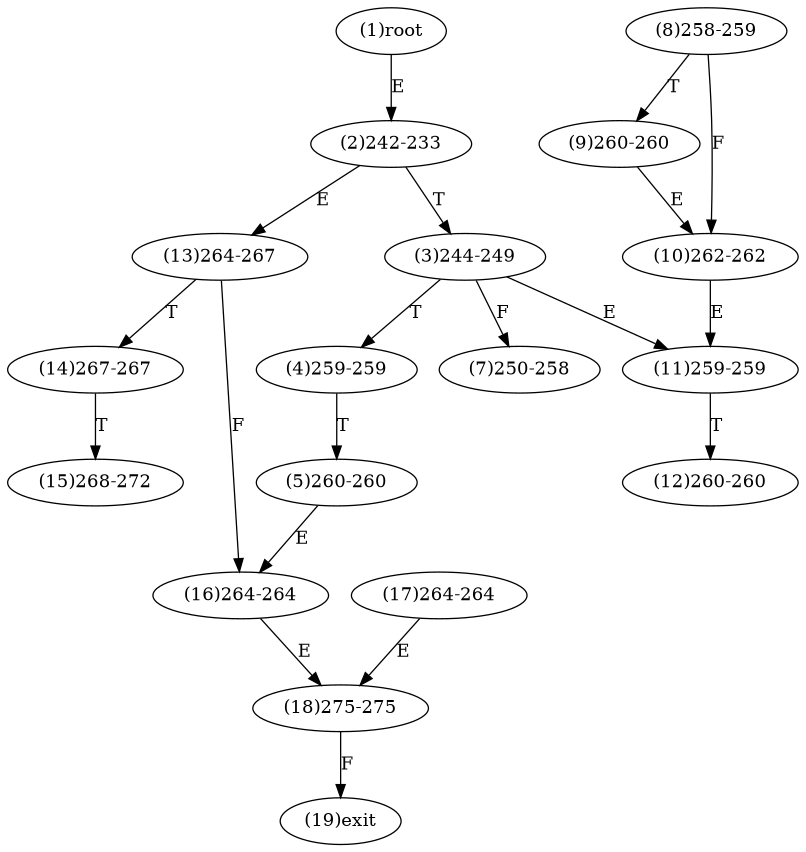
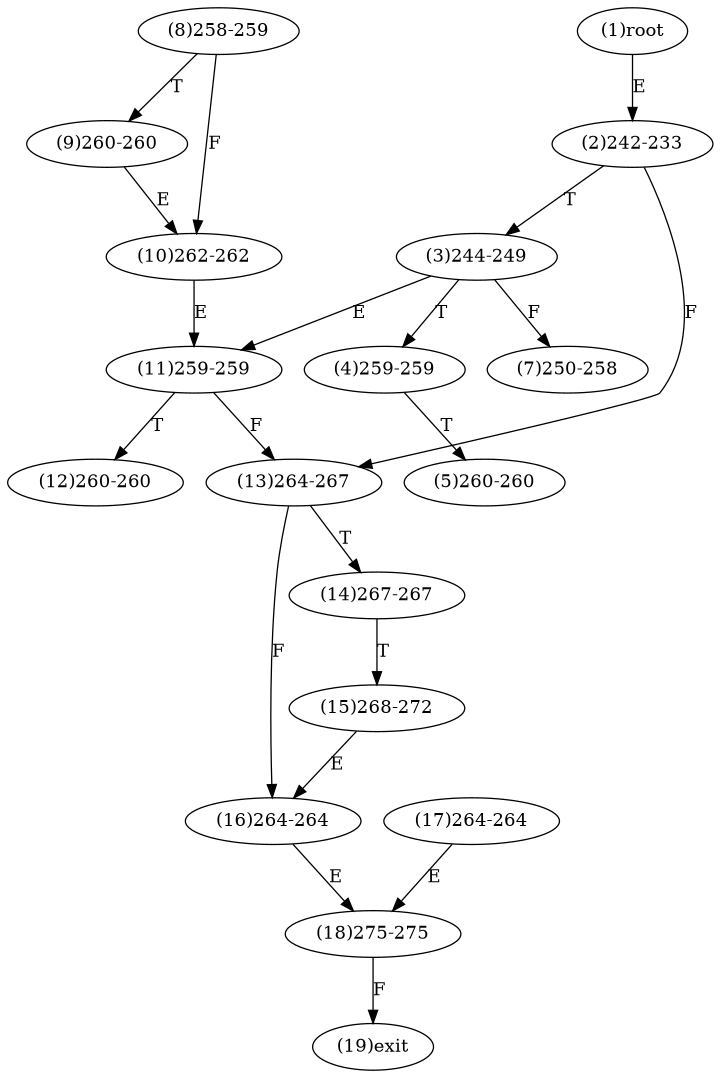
(323, 200) -> (691, 313)
none -> (240, 421)
(293, 534) -> (330, 760)
